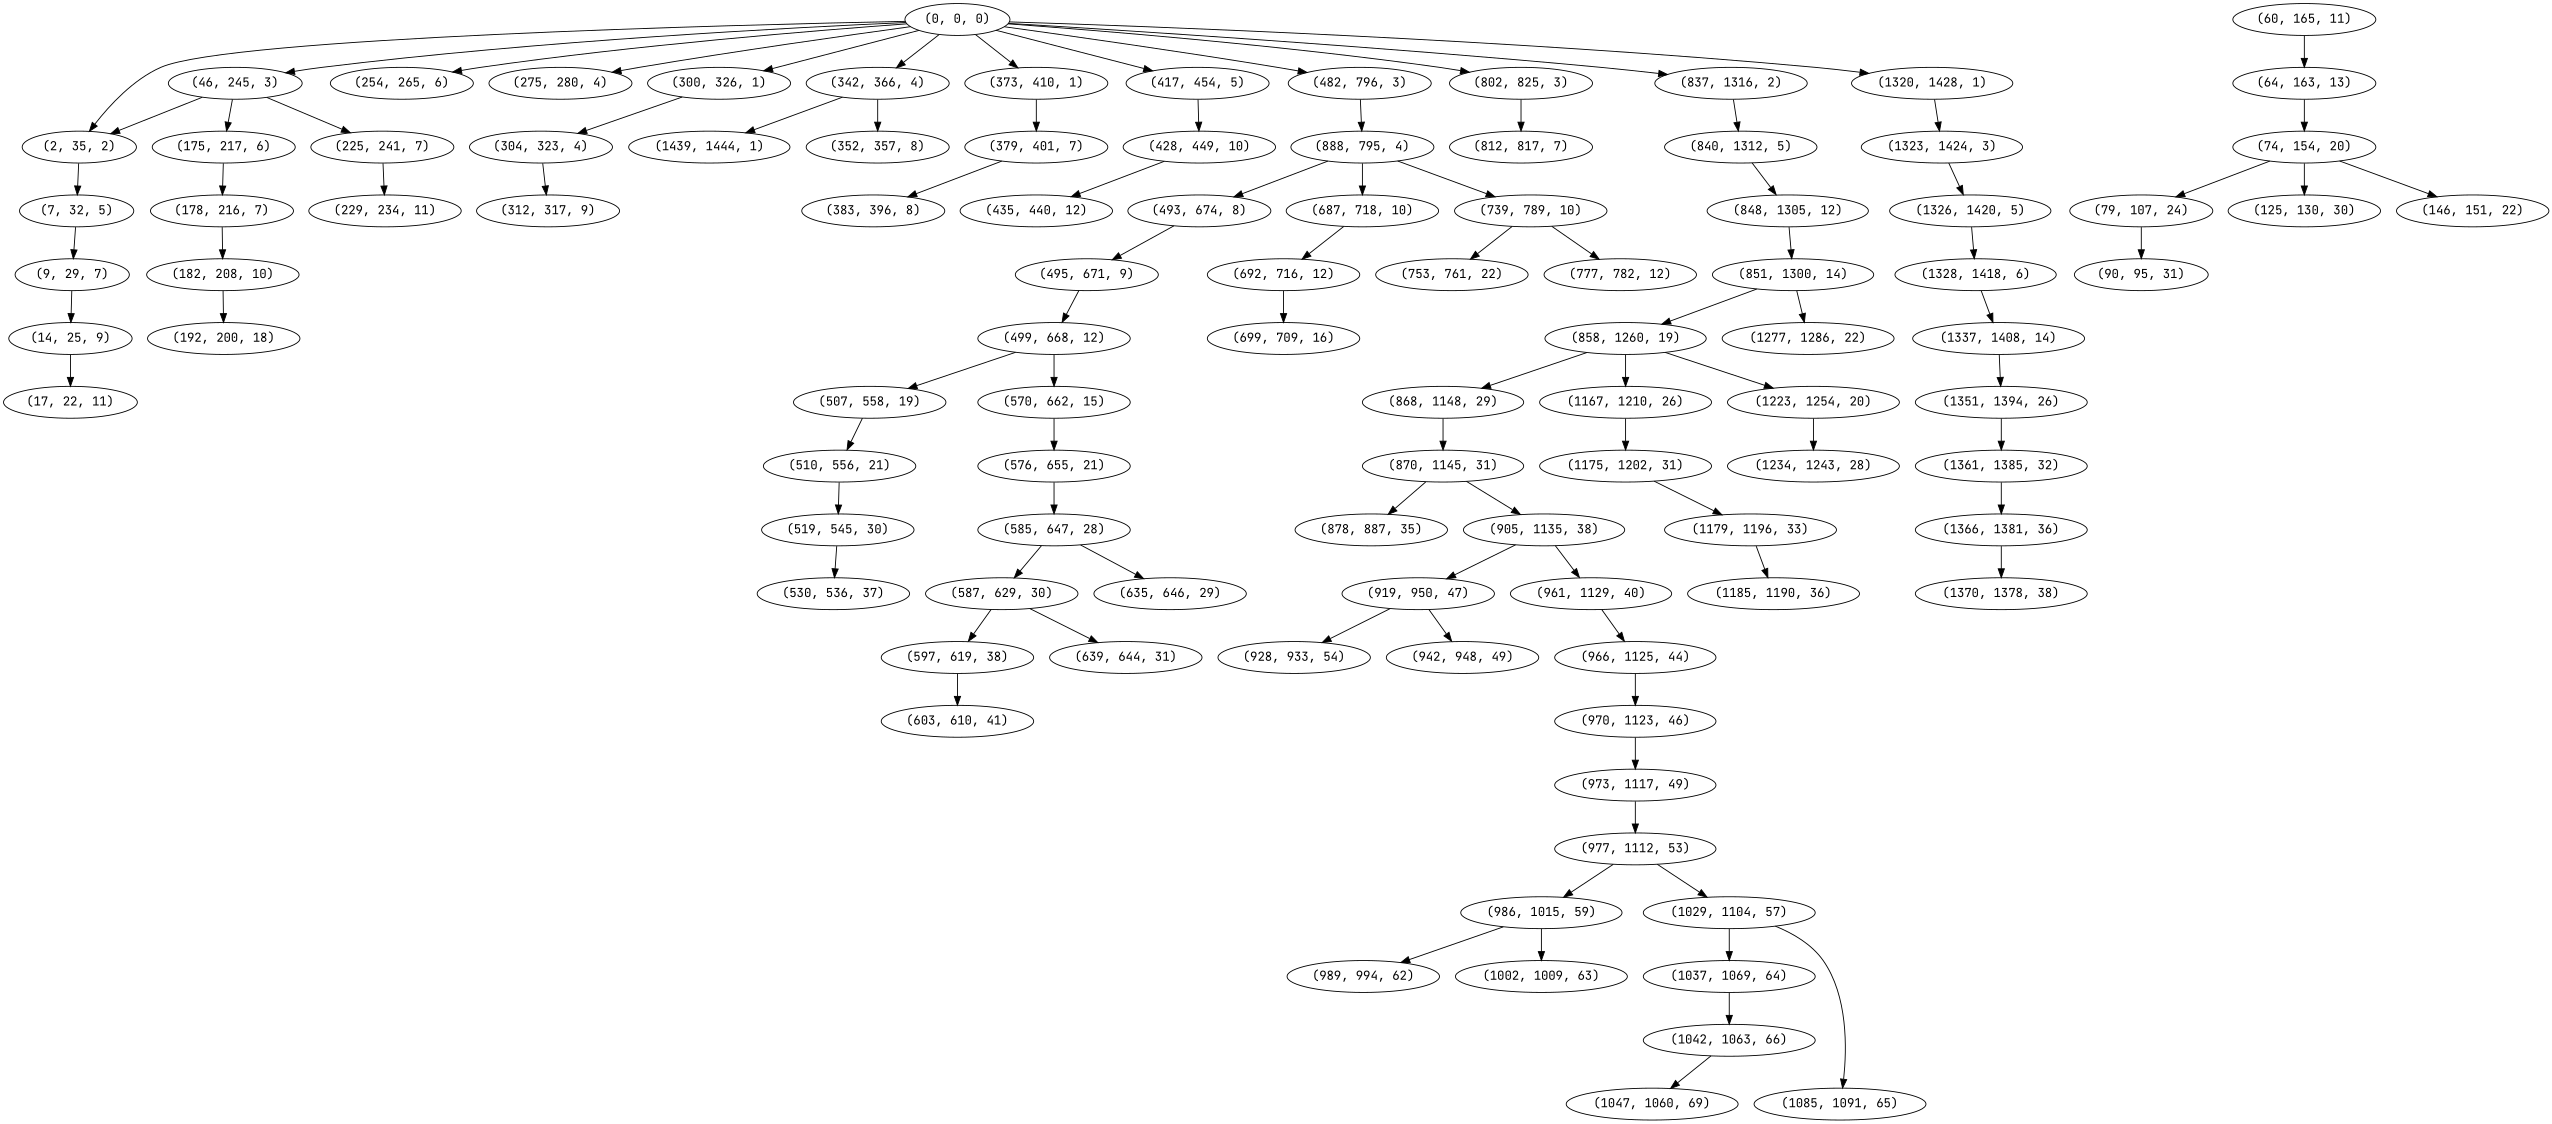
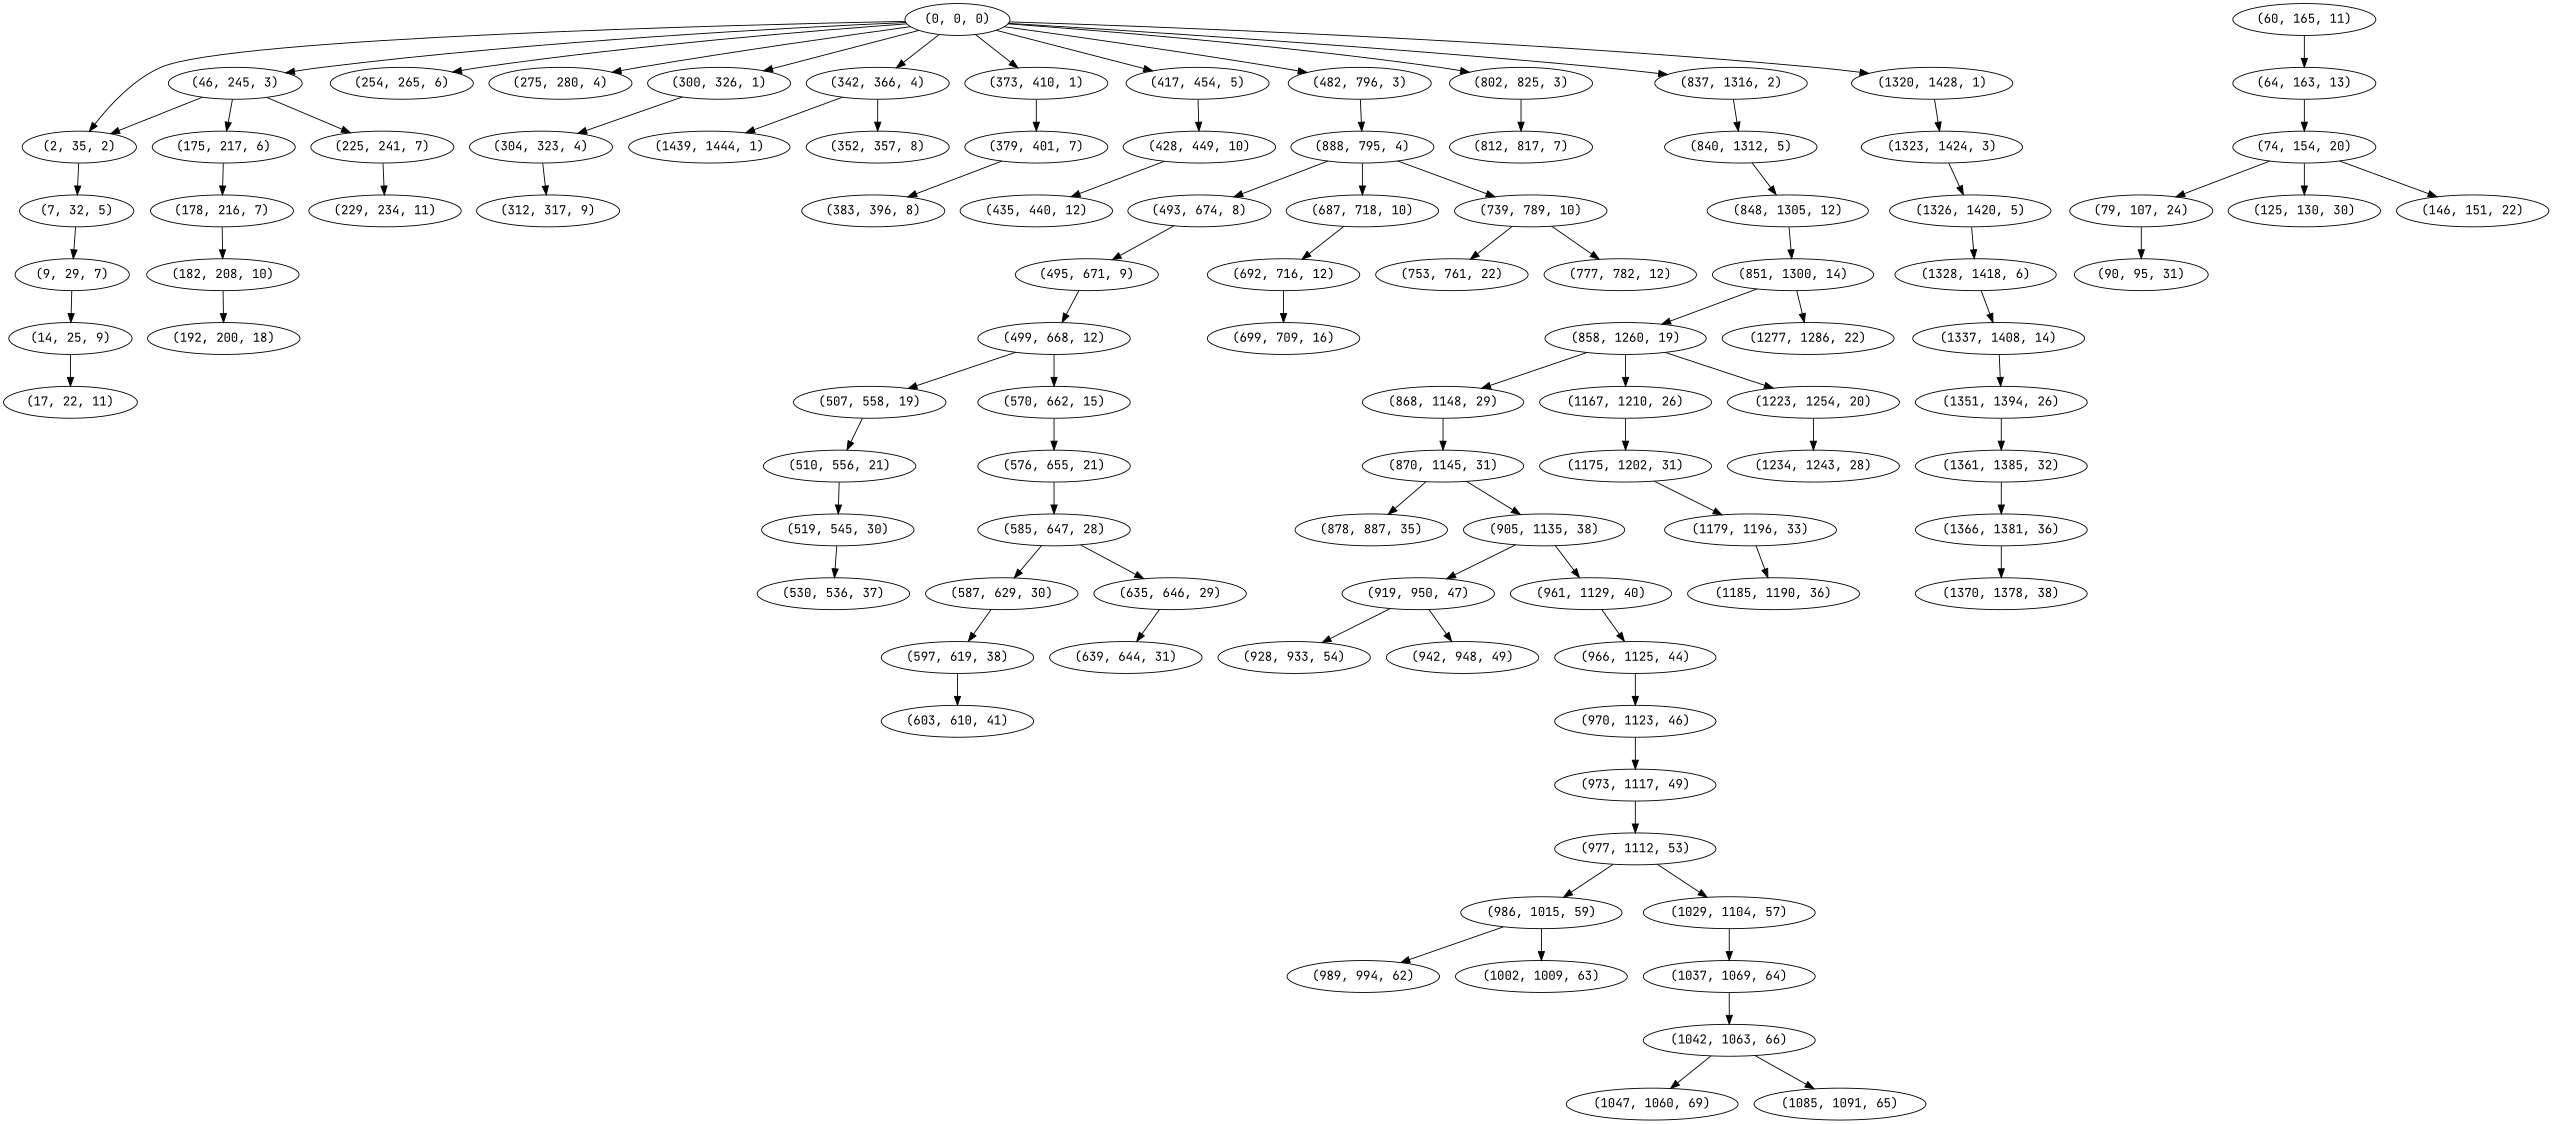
(1060, 624) -> (1151, 622)
(1837, 989) -> (1781, 1070)
